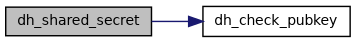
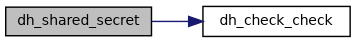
(277, 21) -> (277, 21)
